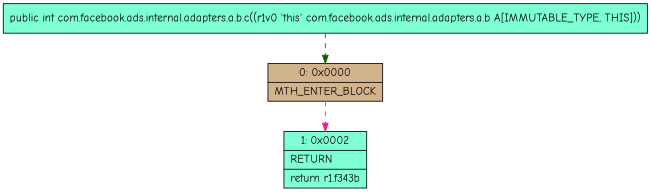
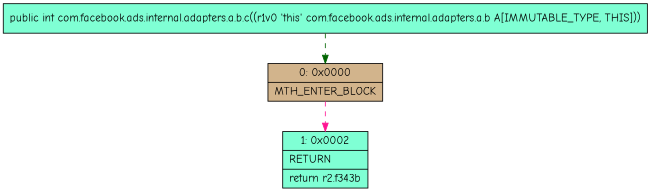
(325, 178) -> (325, 178)
